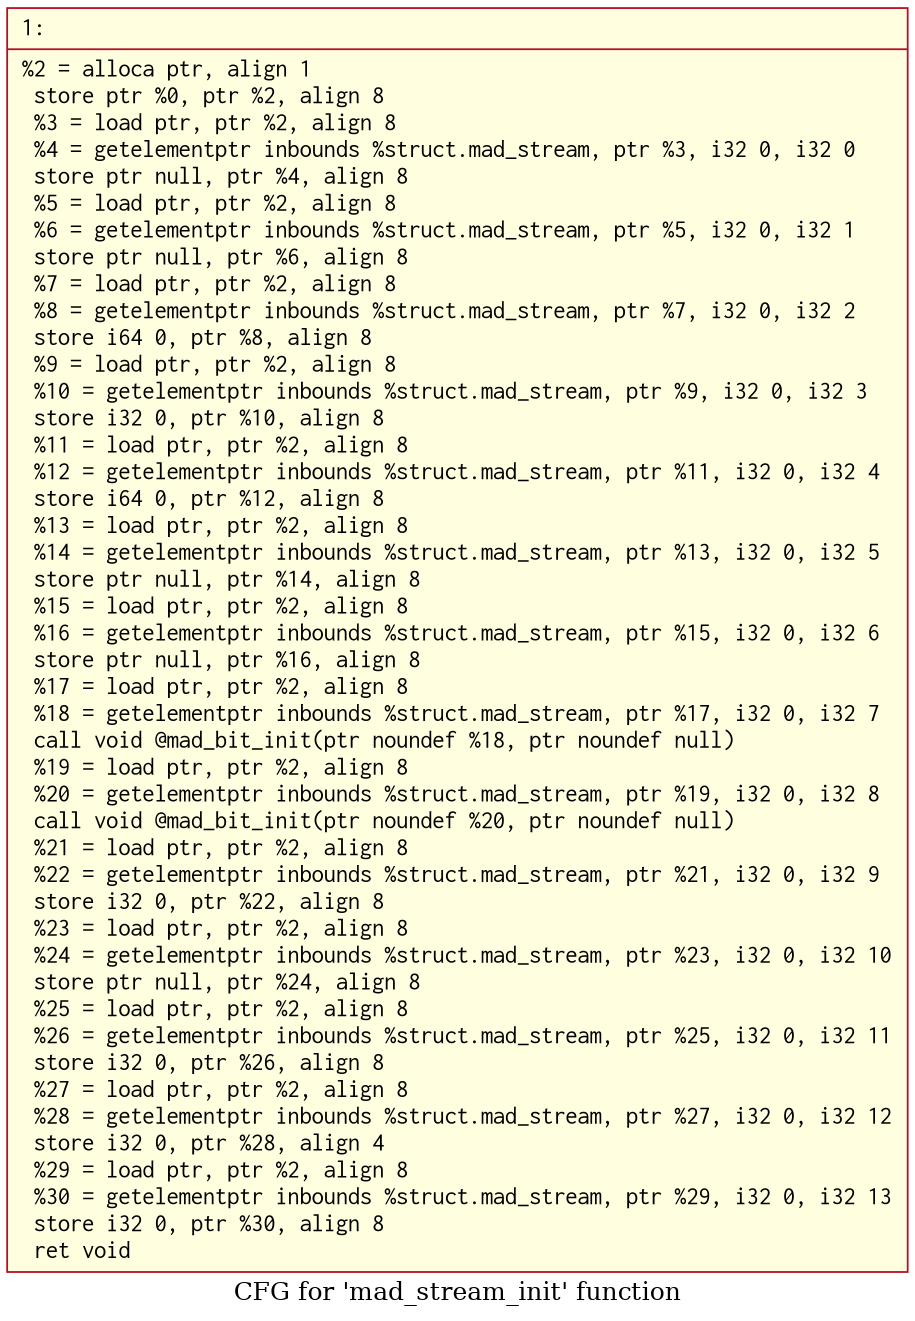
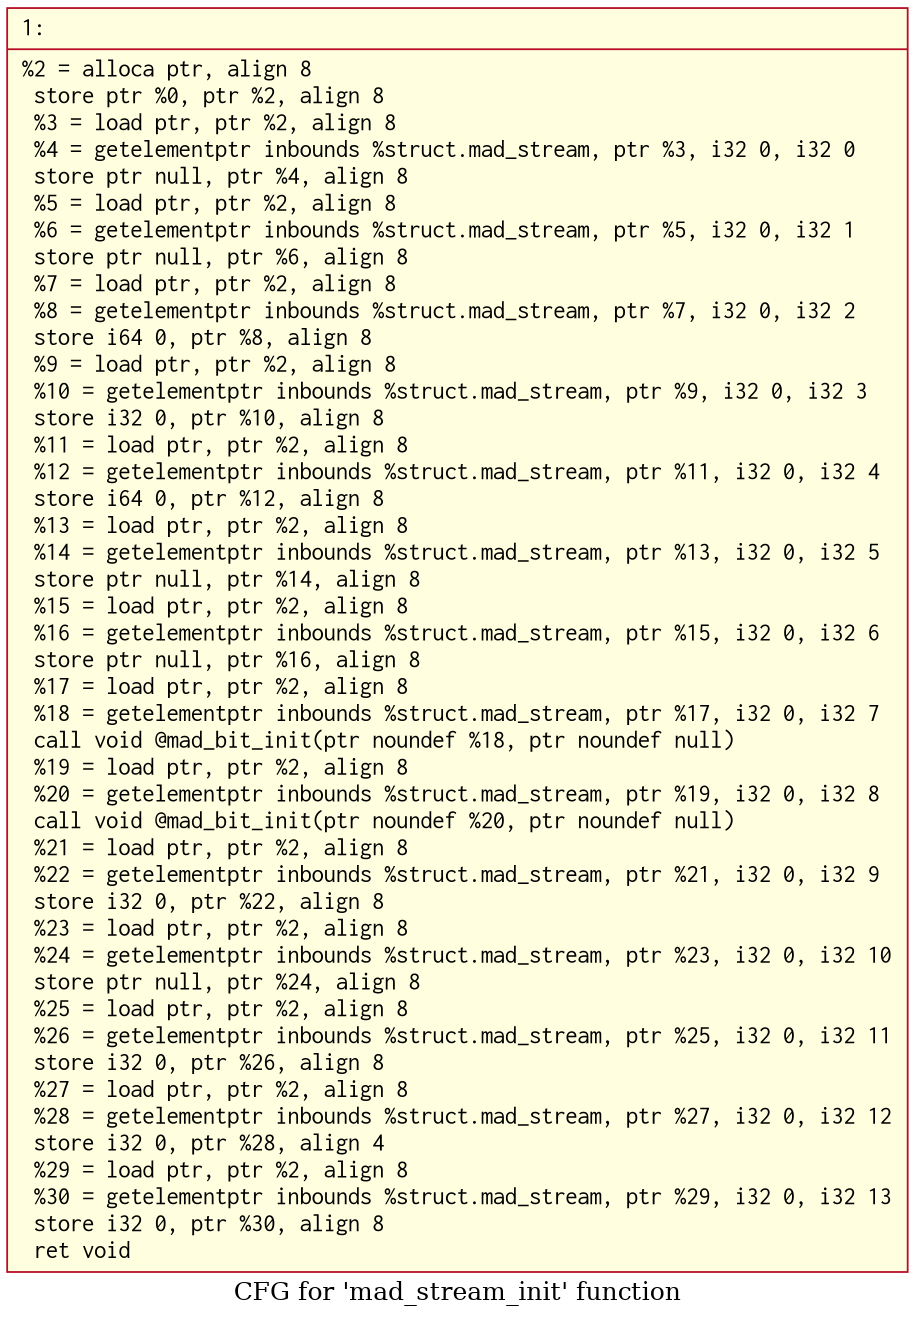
(167, 69) -> (167, 69)
